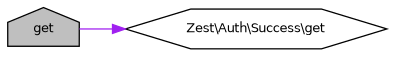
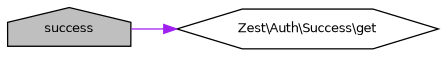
(43, 29) -> (69, 29)
